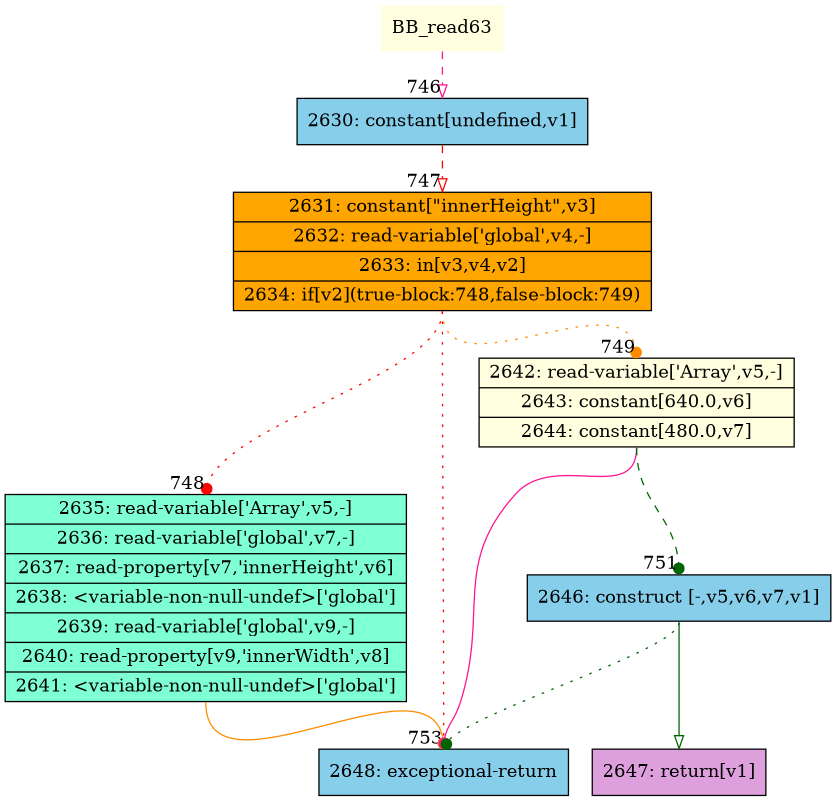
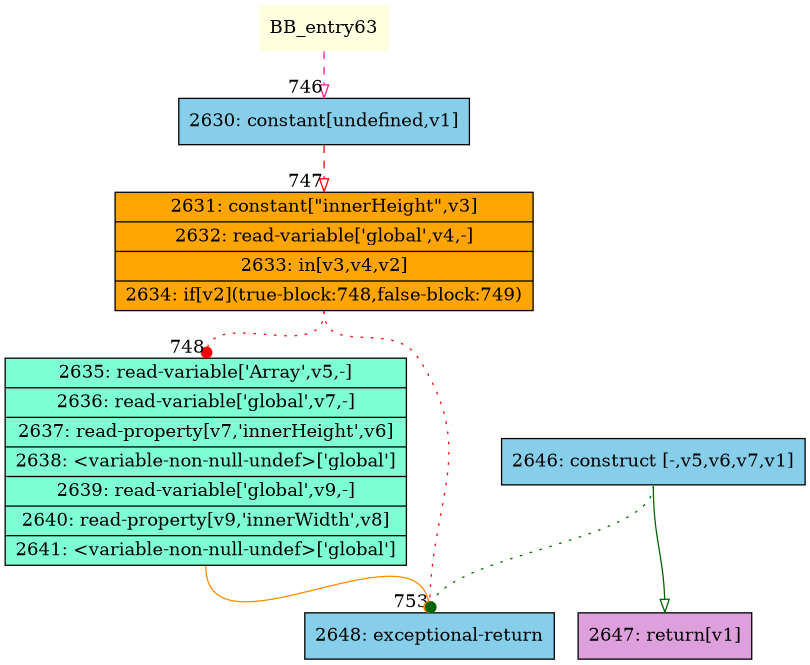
(442, 28) -> (324, 28)
(637, 403) -> none
